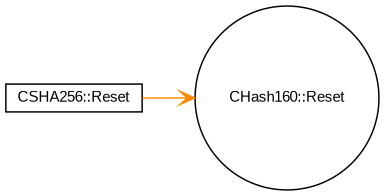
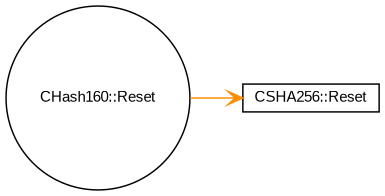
(161, 98) -> (209, 98)
